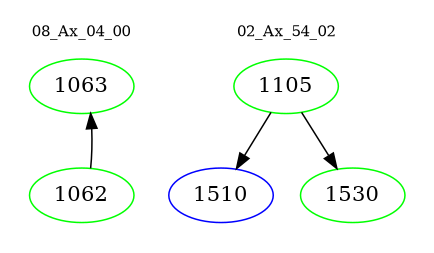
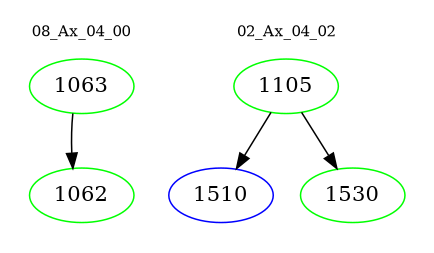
(287, 33) -> (287, 33)
(92, 149) -> (72, 133)
